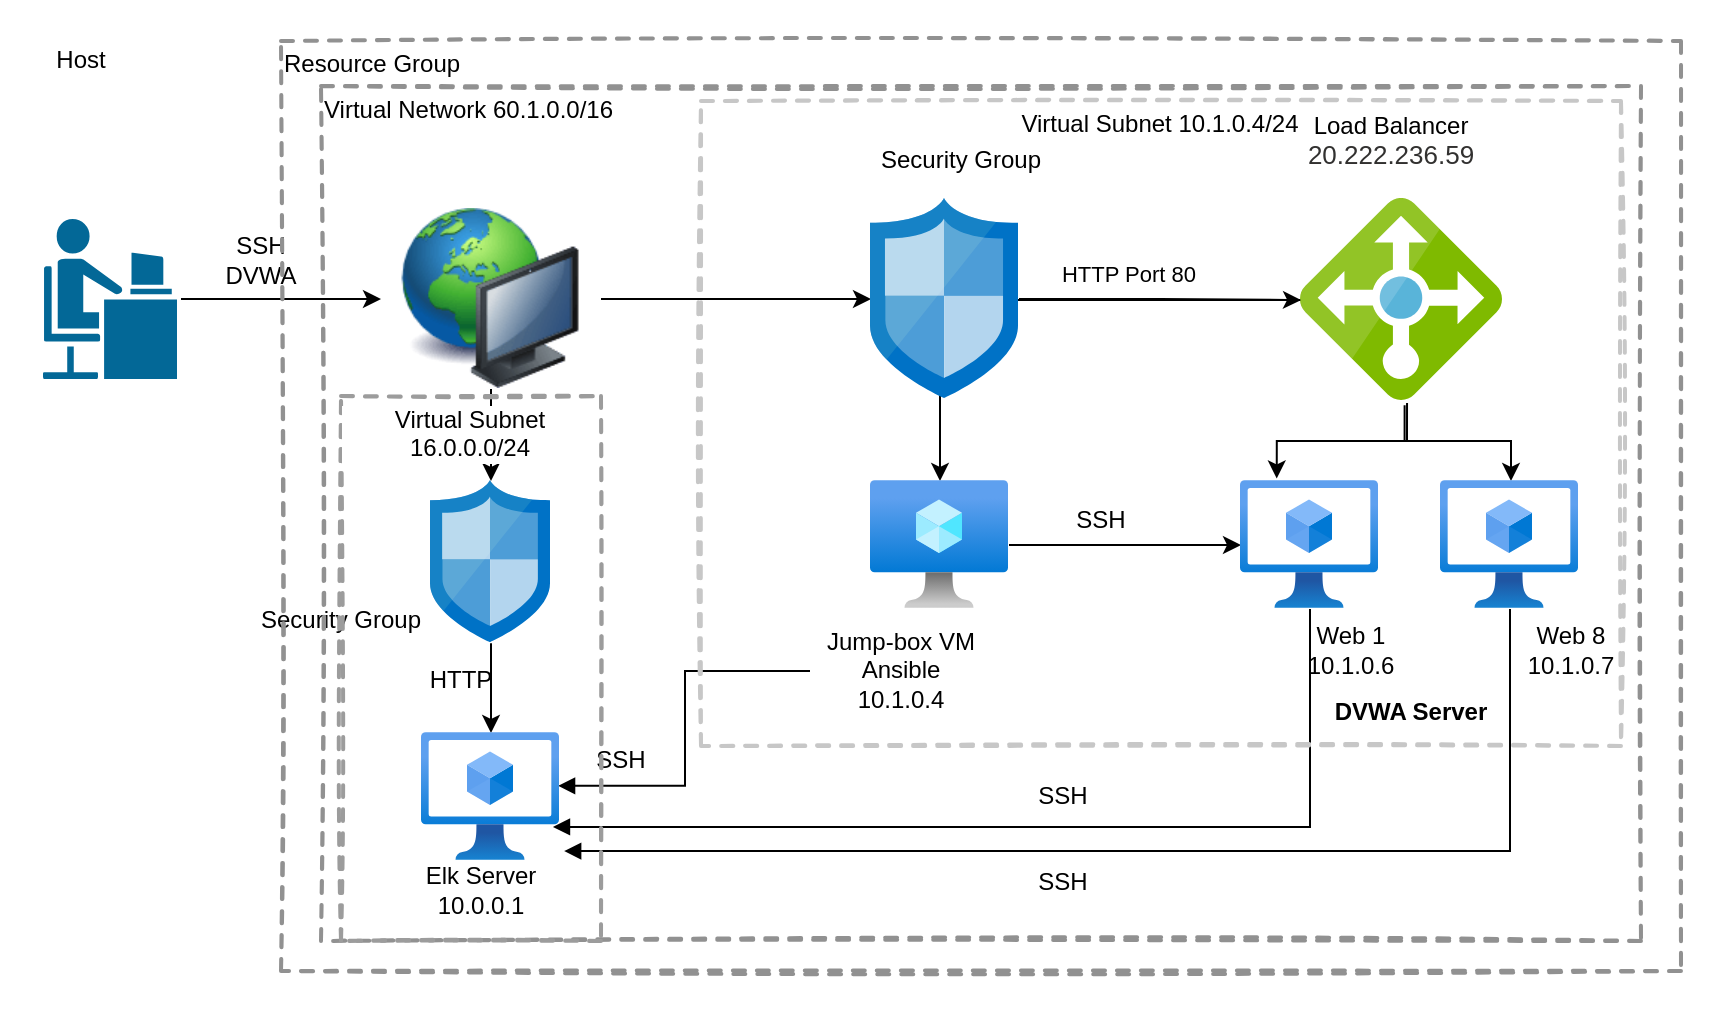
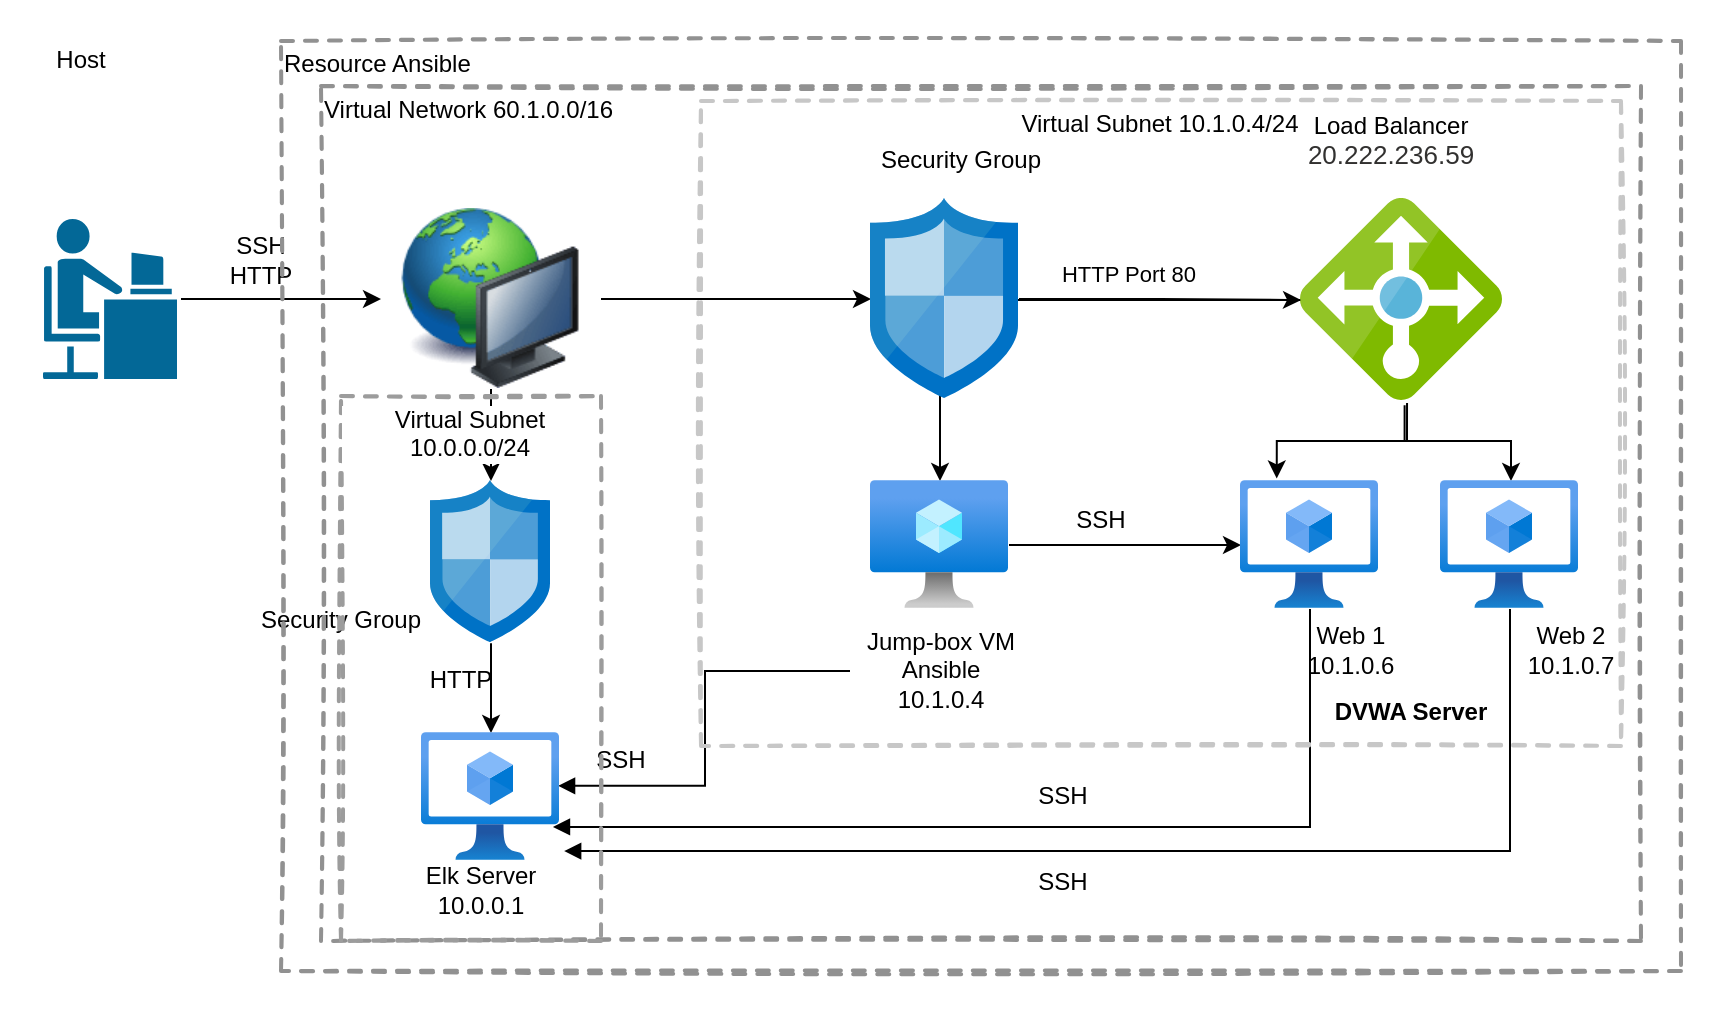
(376, 65) -> (383, 65)
(262, 261) -> (262, 261)
(471, 436) -> (471, 436)
(1572, 651) -> (1572, 651)
(900, 671) -> (940, 671)
